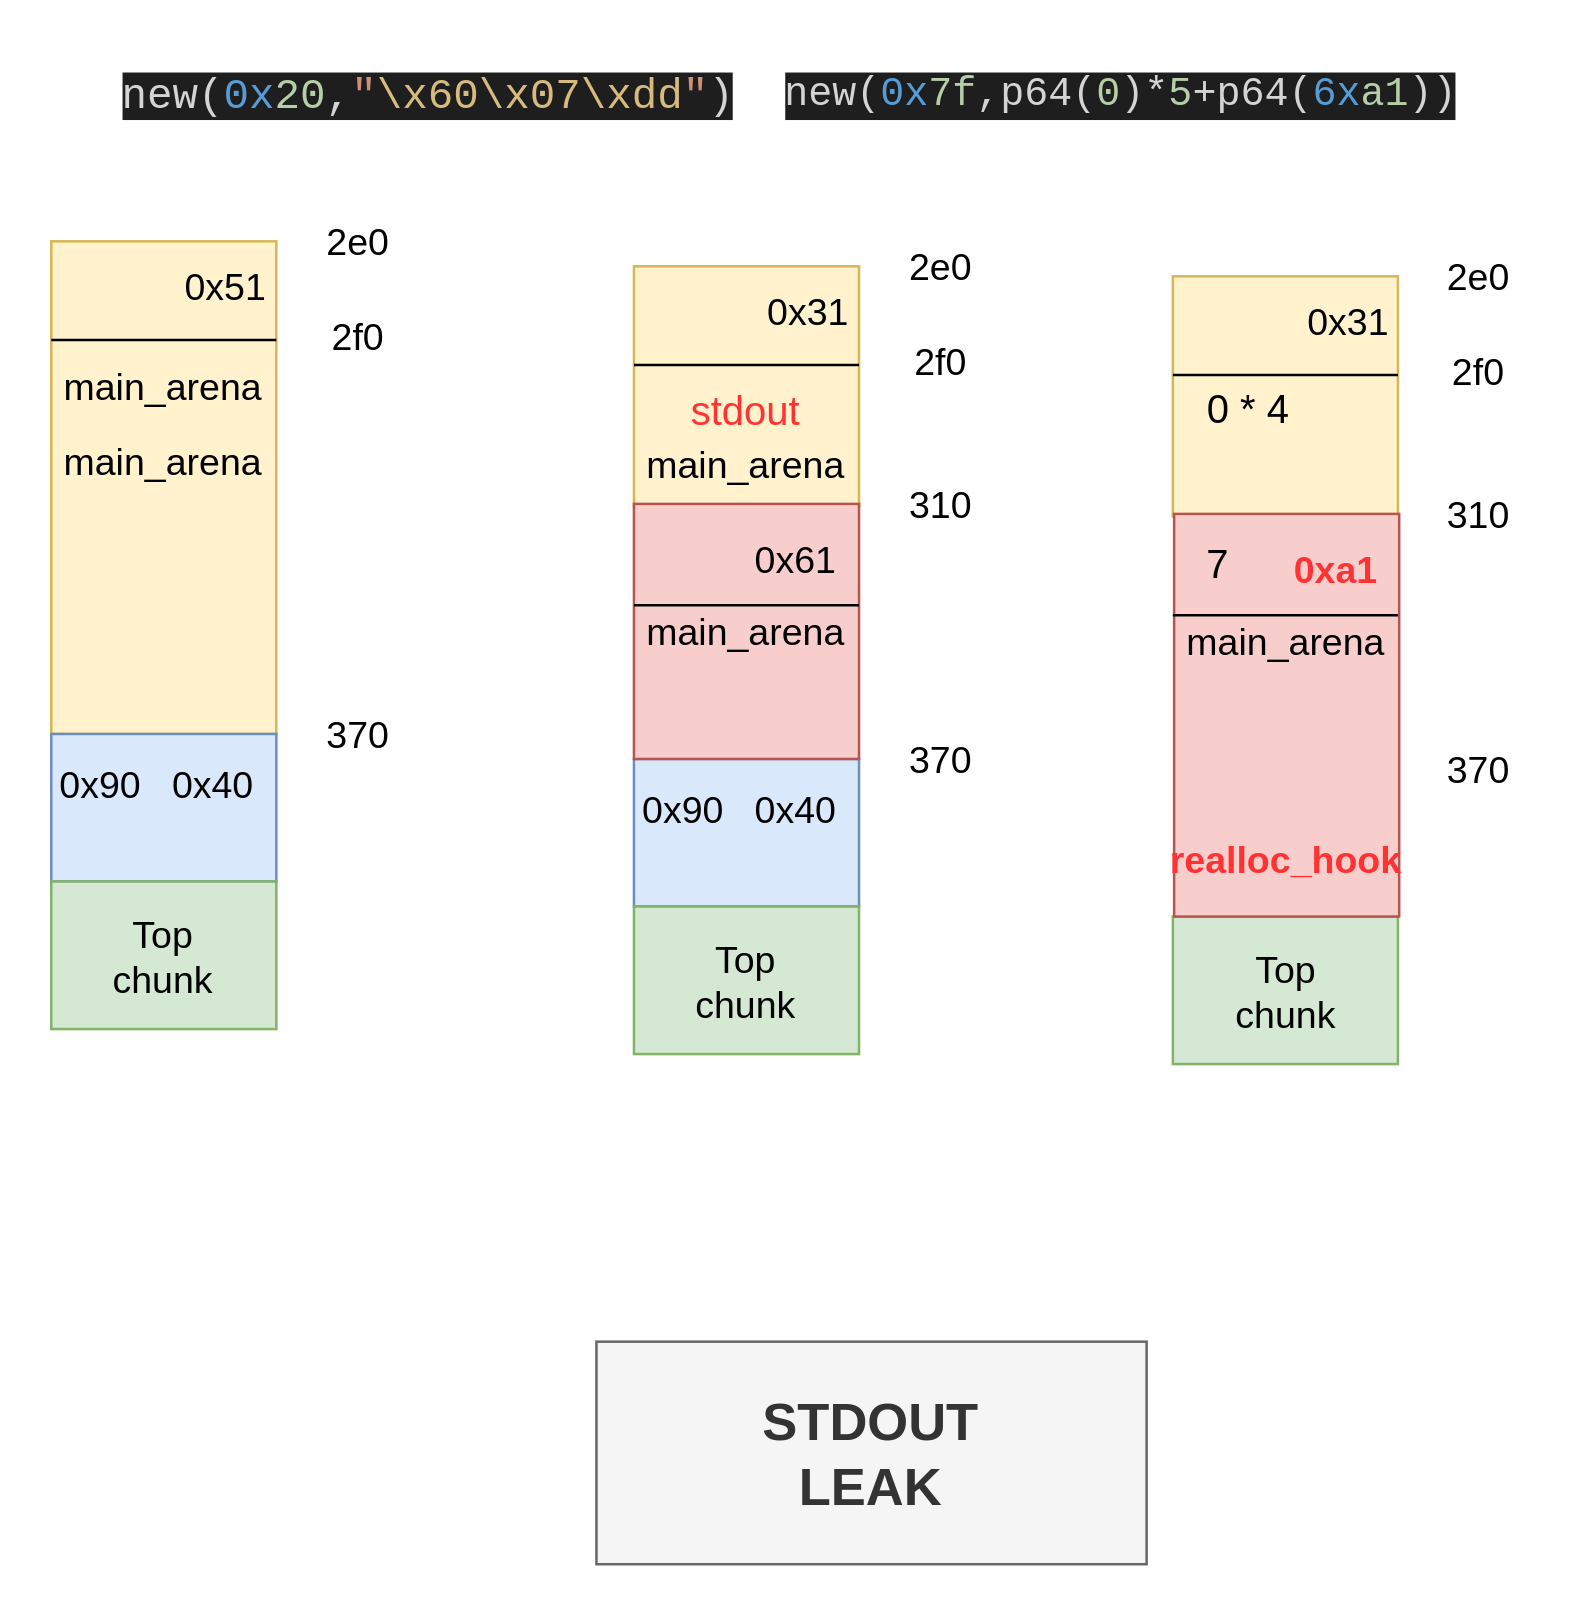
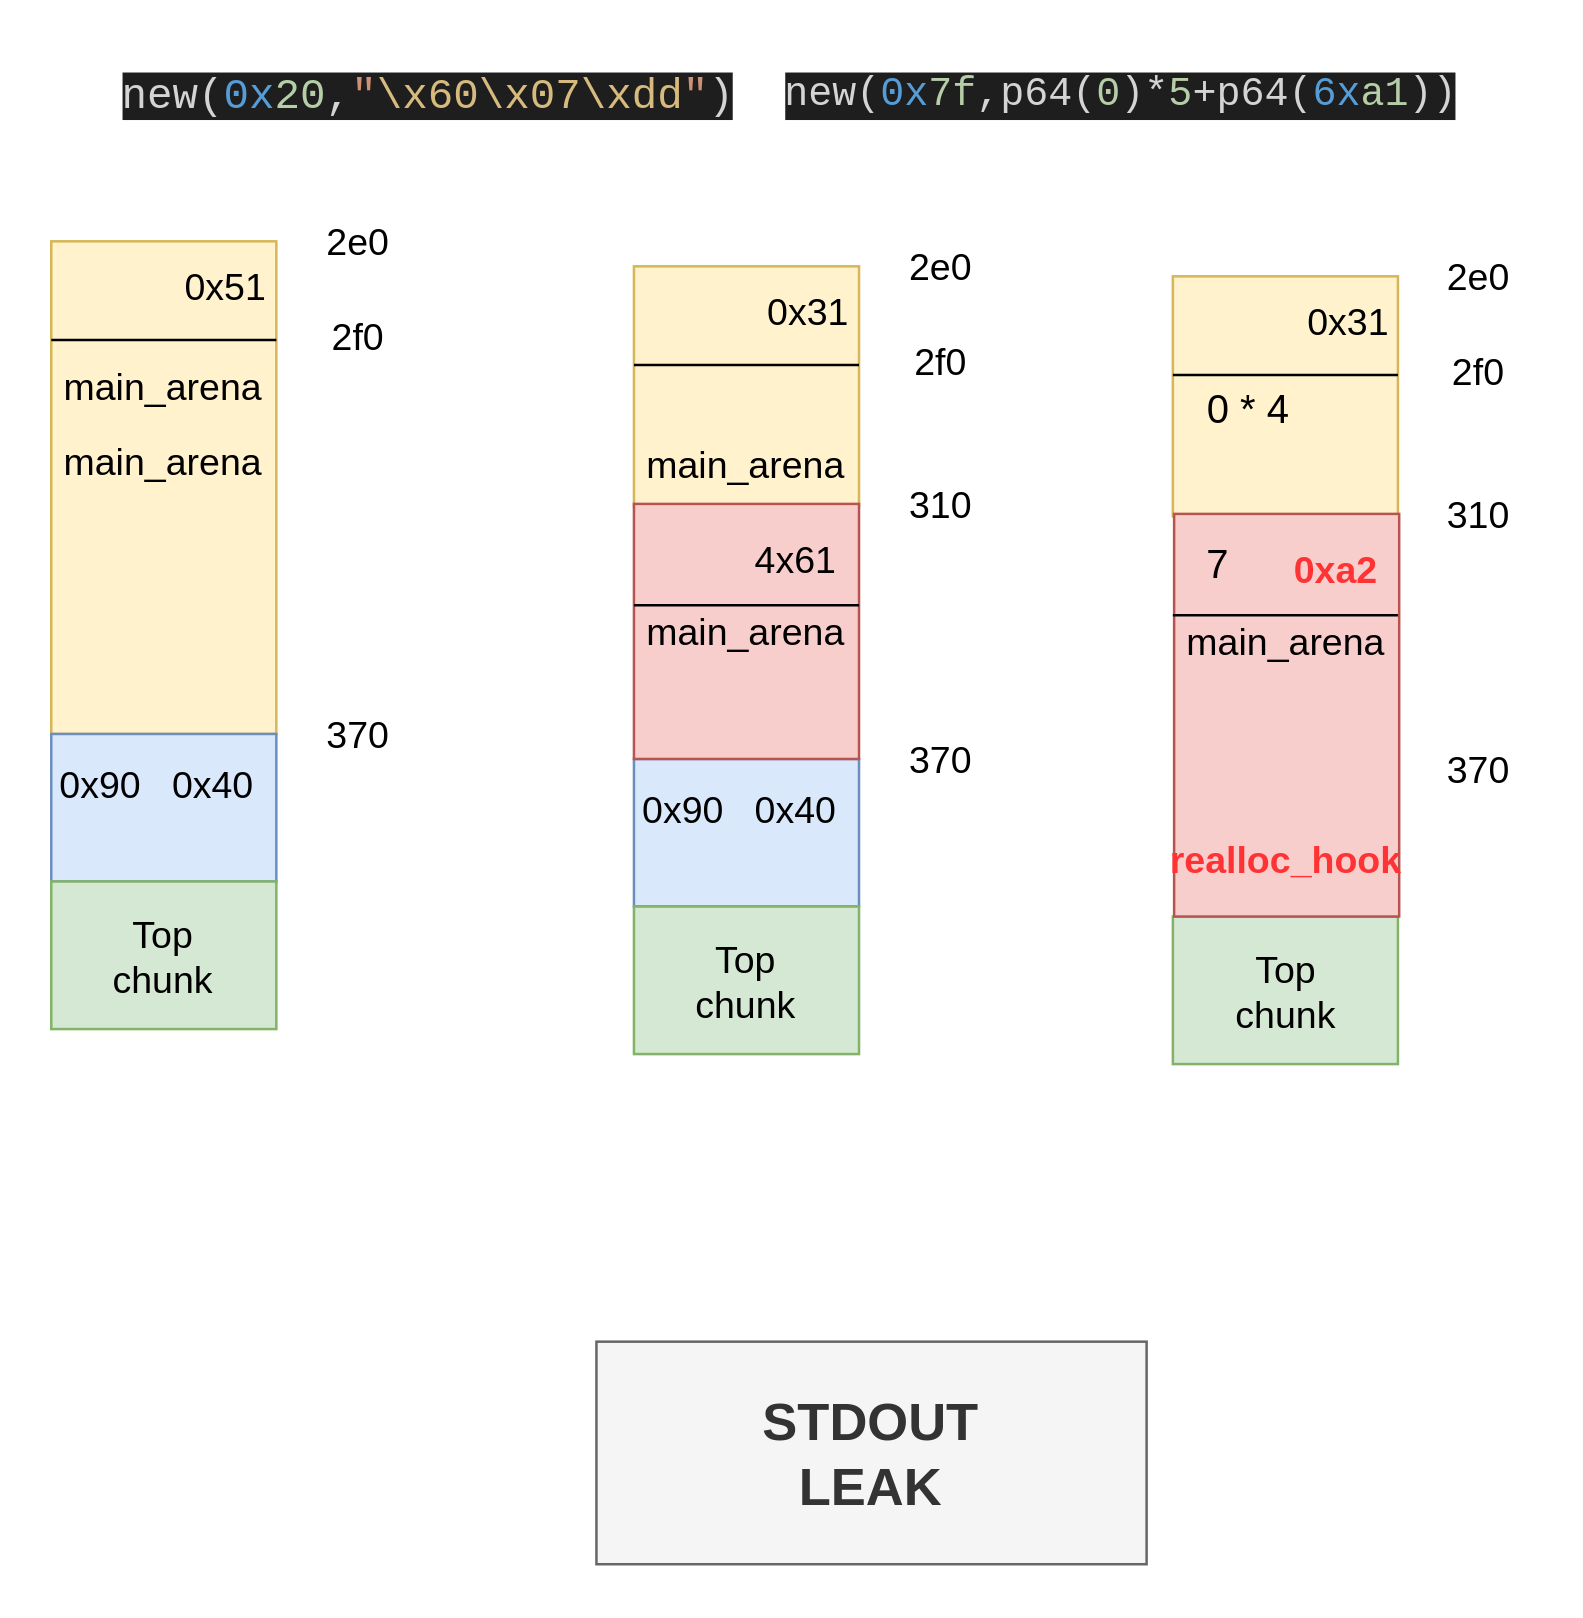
(746, 411) -> none
(796, 559) -> (796, 559)
(1336, 569) -> (1336, 569)
